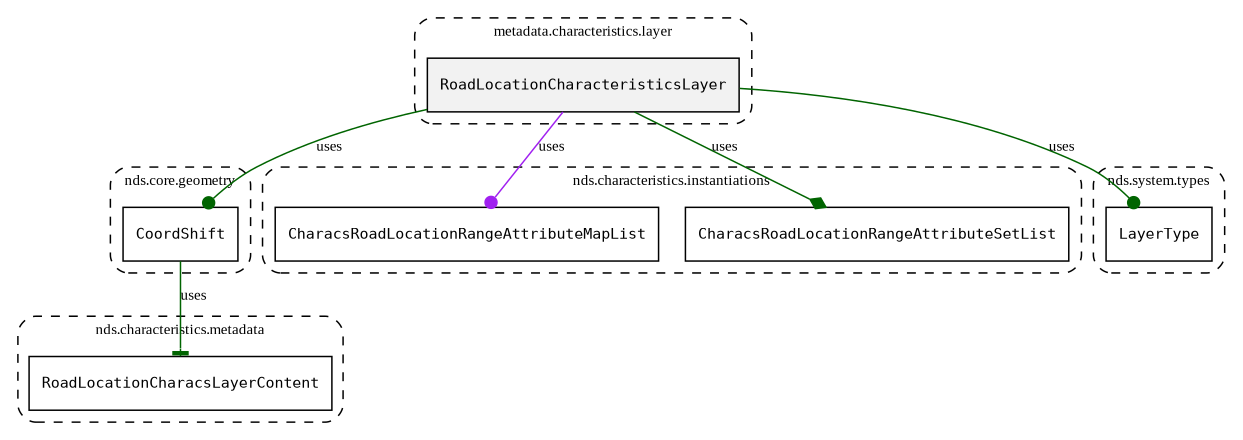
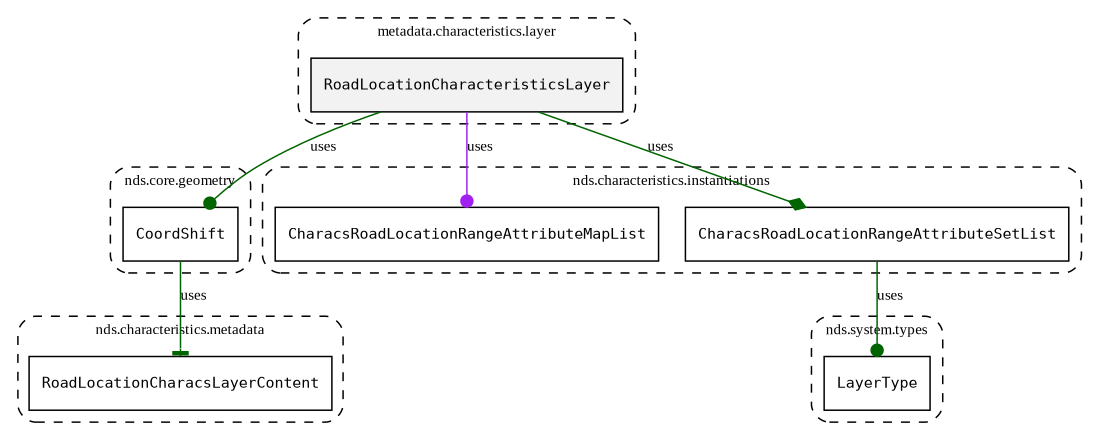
(943, 118) -> (877, 303)
